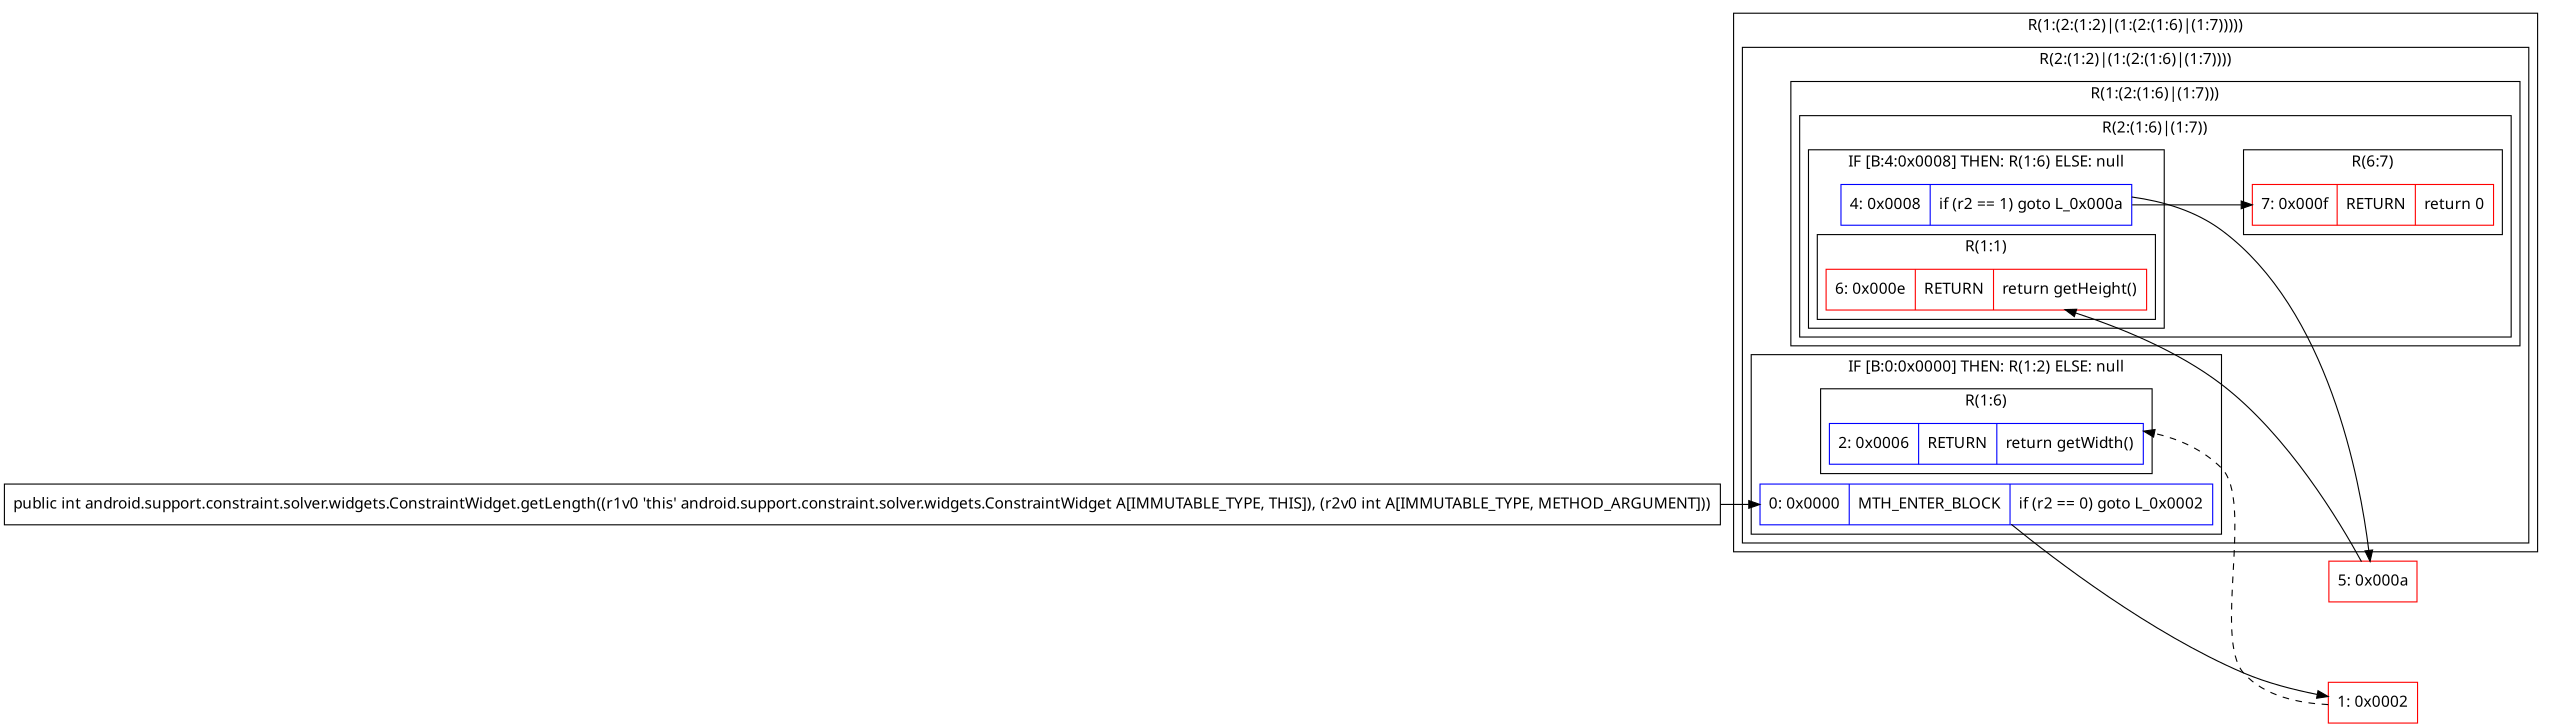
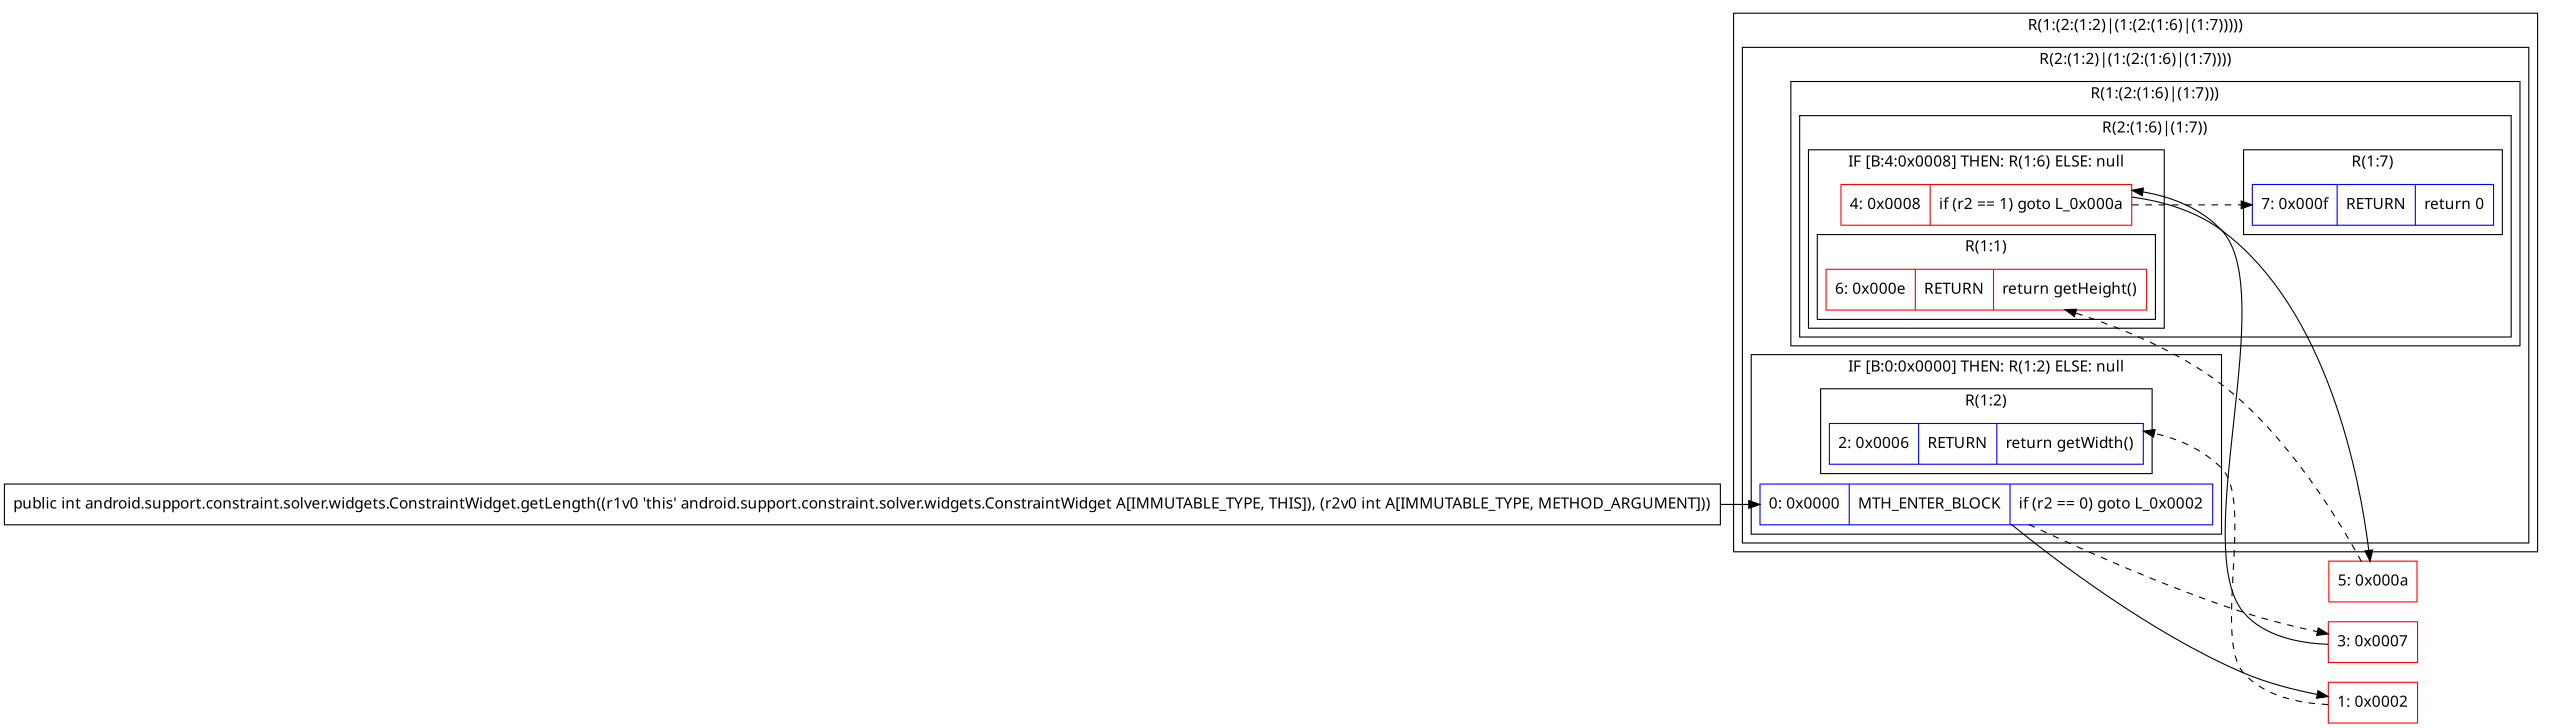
(2373, 162) -> (2373, 162)
(1986, 205) -> (1986, 205)
(2189, 205) -> (2200, 205)
(2373, 205) -> (2373, 205)
(1986, 401) -> (1986, 401)
(2246, 405) -> (2246, 405)
none -> (2373, 642)
